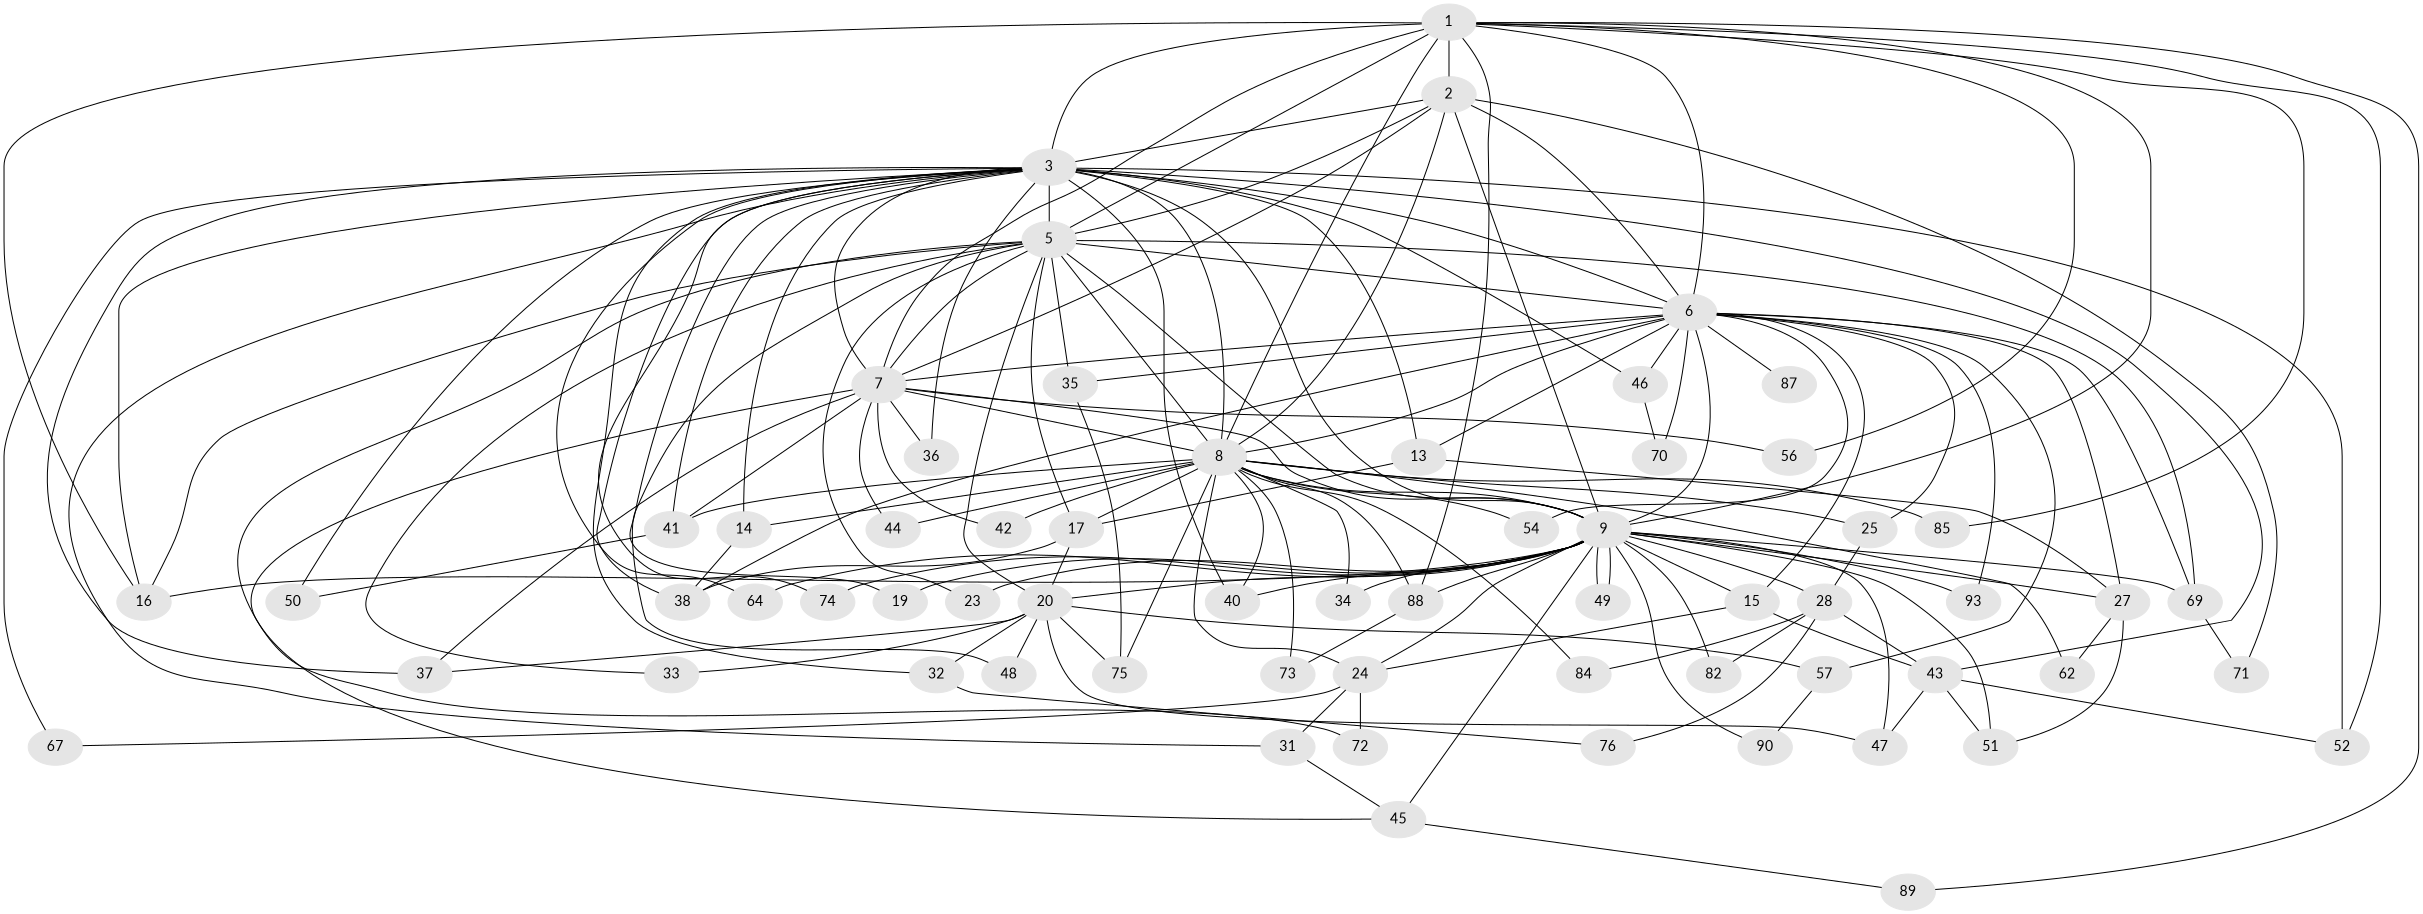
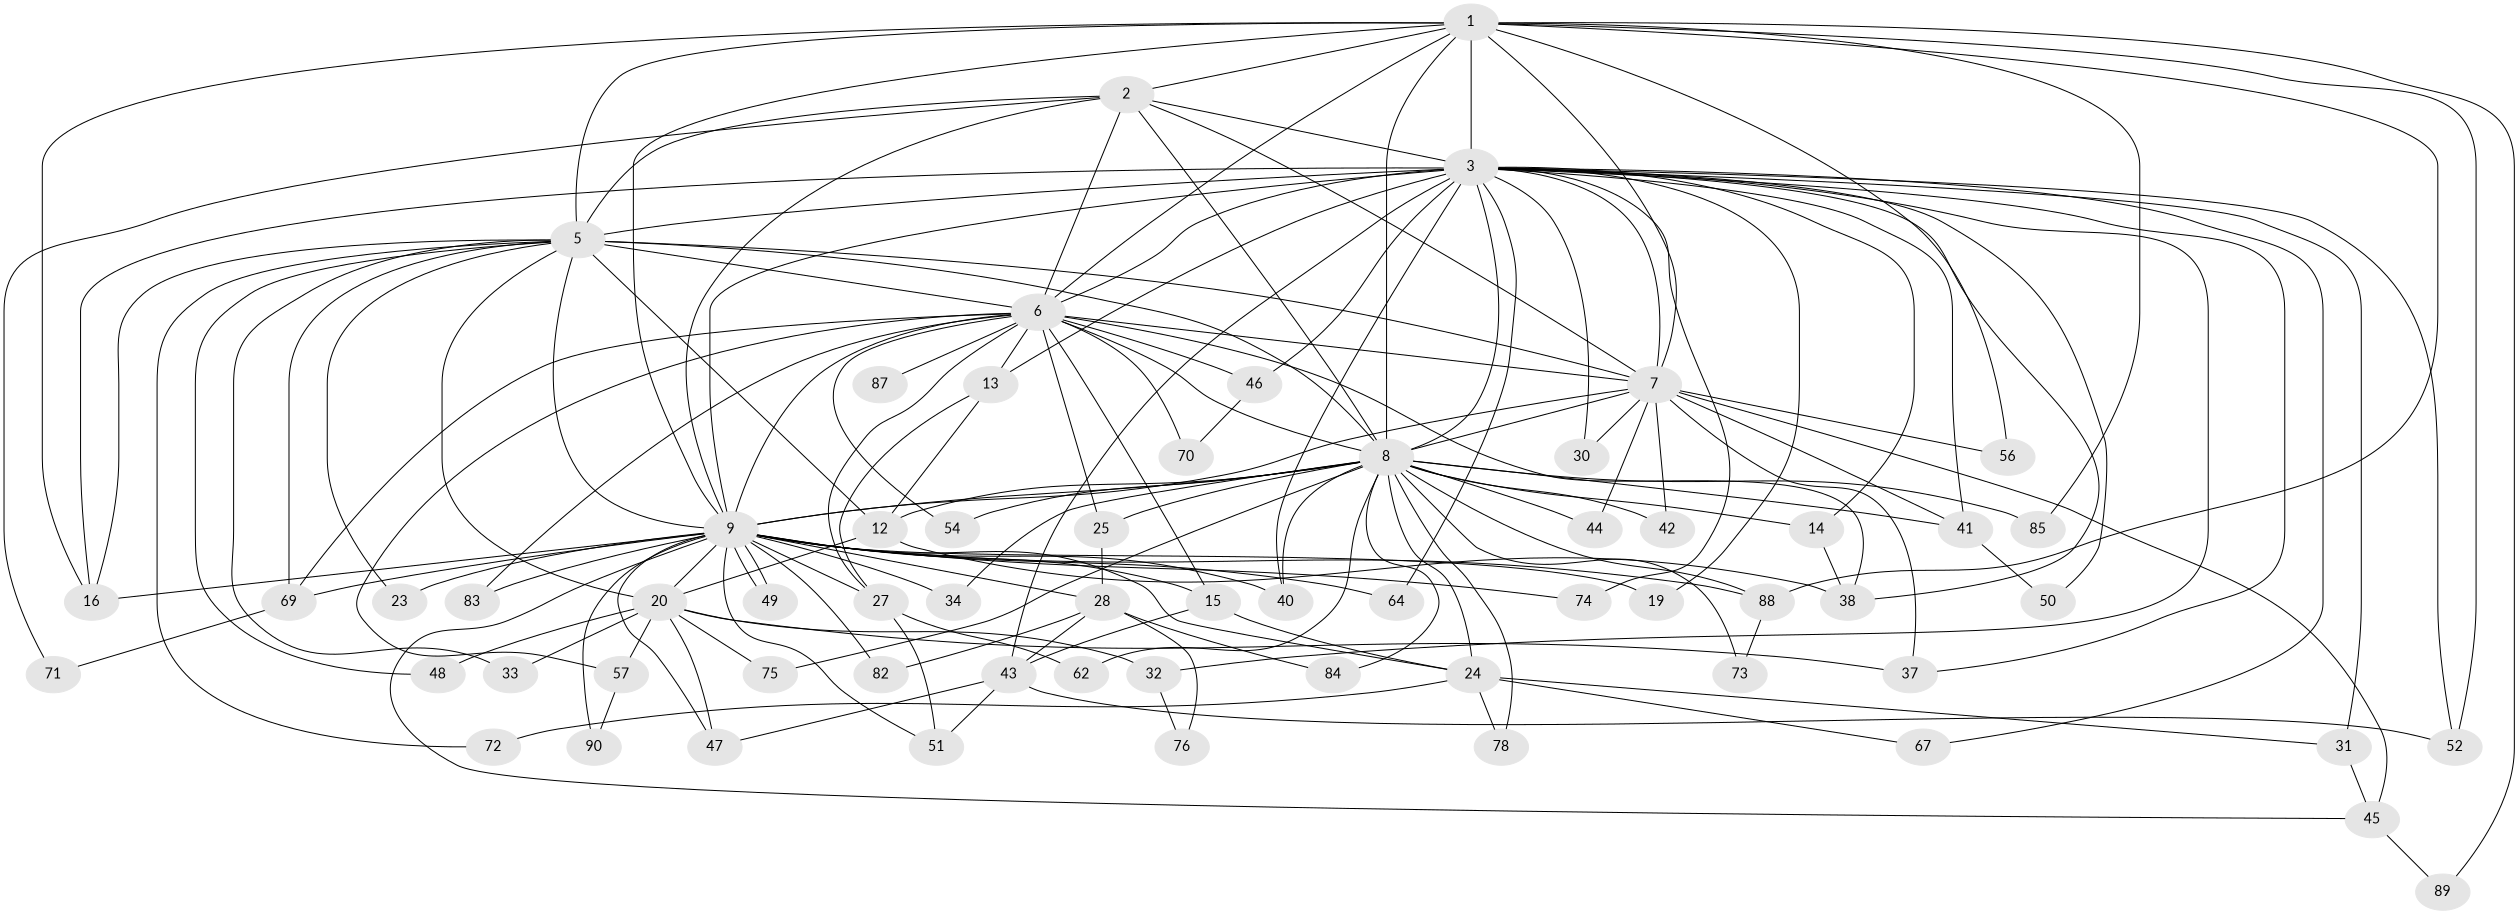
(1070, 385) -> none
(931, 457) -> (1582, 457)
(1076, 530) -> (880, 530)
(1974, 602) -> (472, 602)
none -> (1501, 747)
